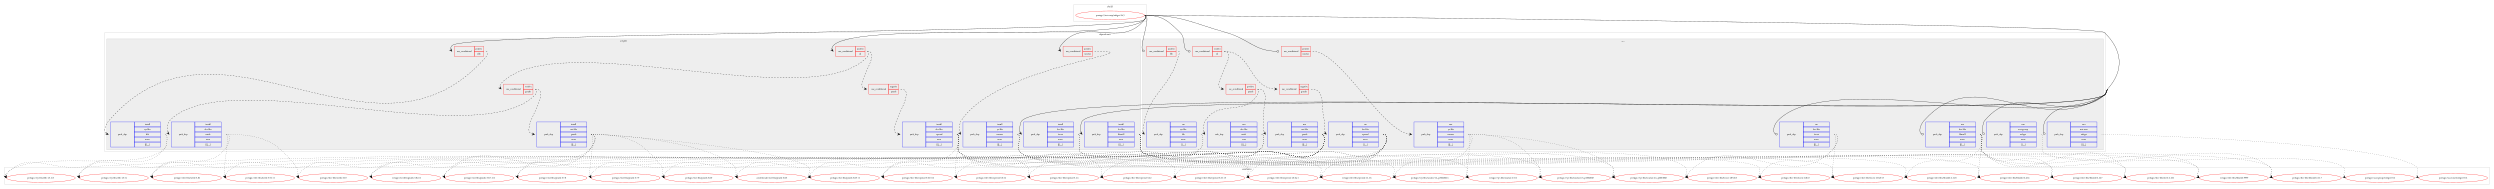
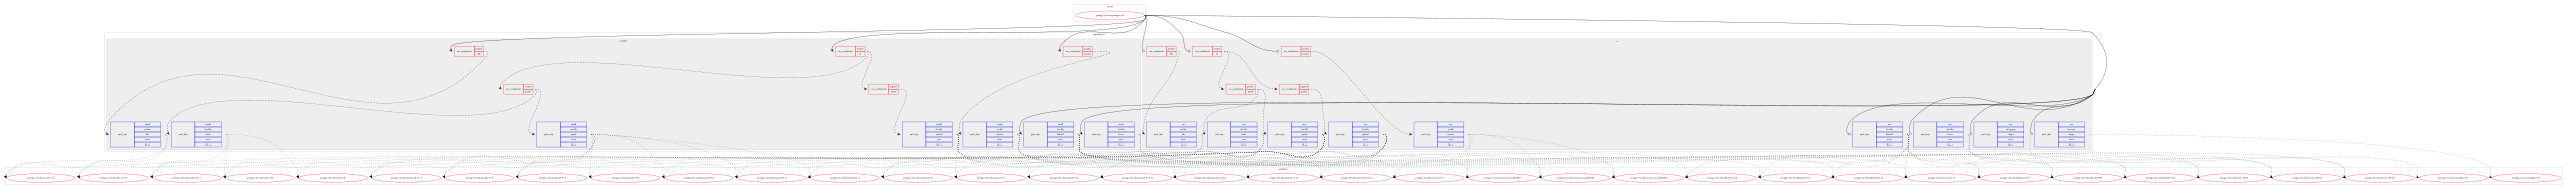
(114, 178) -> (41, 178)
none -> (1722, 178)
(2161, 178) -> (1868, 178)
(2307, 178) -> (1941, 178)
